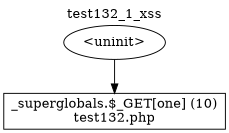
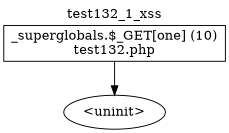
(115, 72) -> (115, 74)
